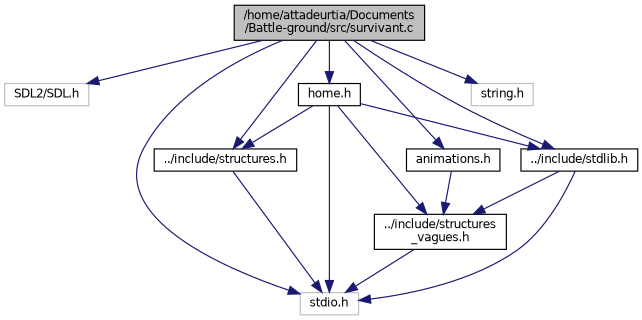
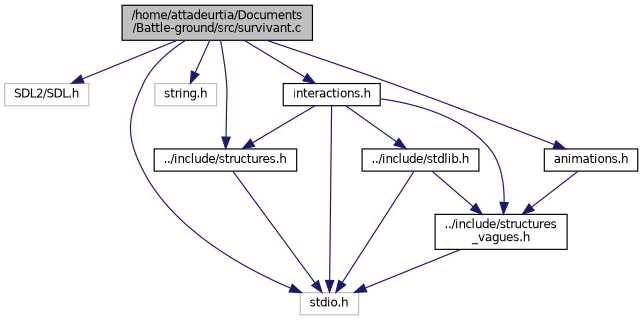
(329, 95) -> (332, 95)
(445, 98) -> none
